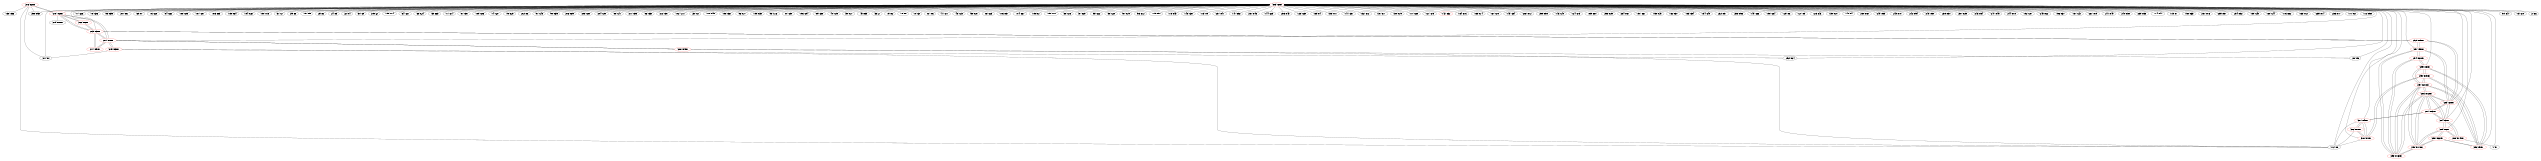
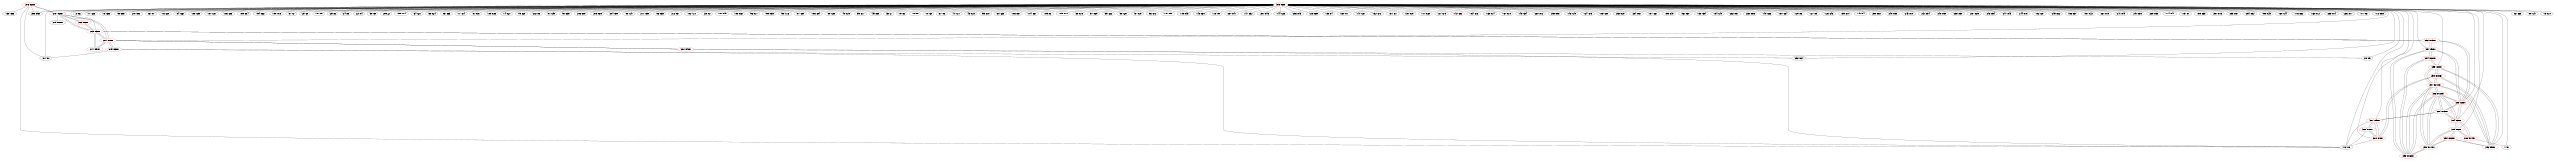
none -> (2517, 14)
